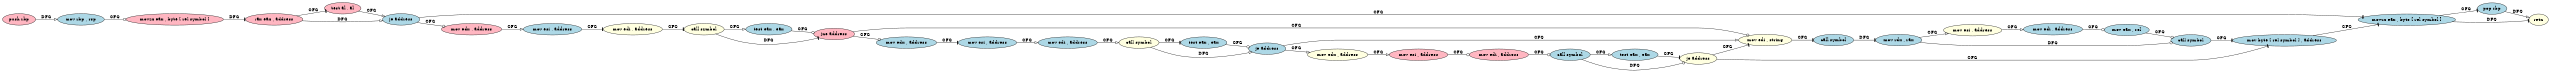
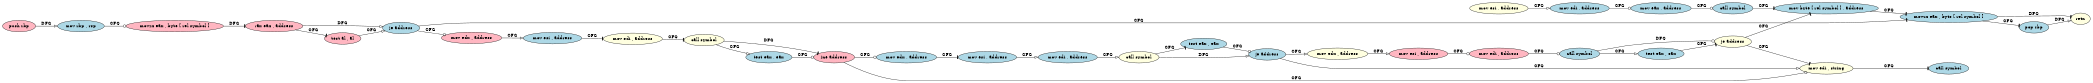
(2127, 30) -> (1661, 8)
(1899, 40) -> none
